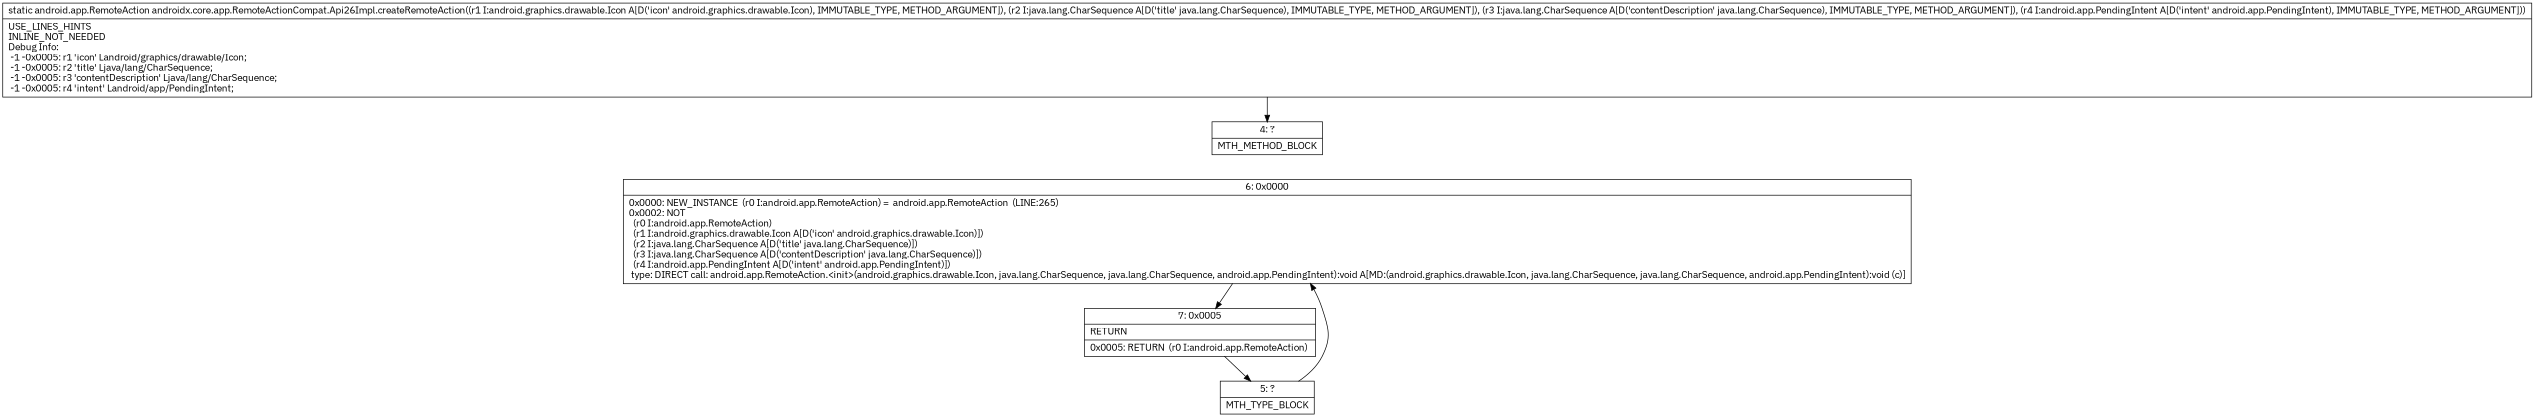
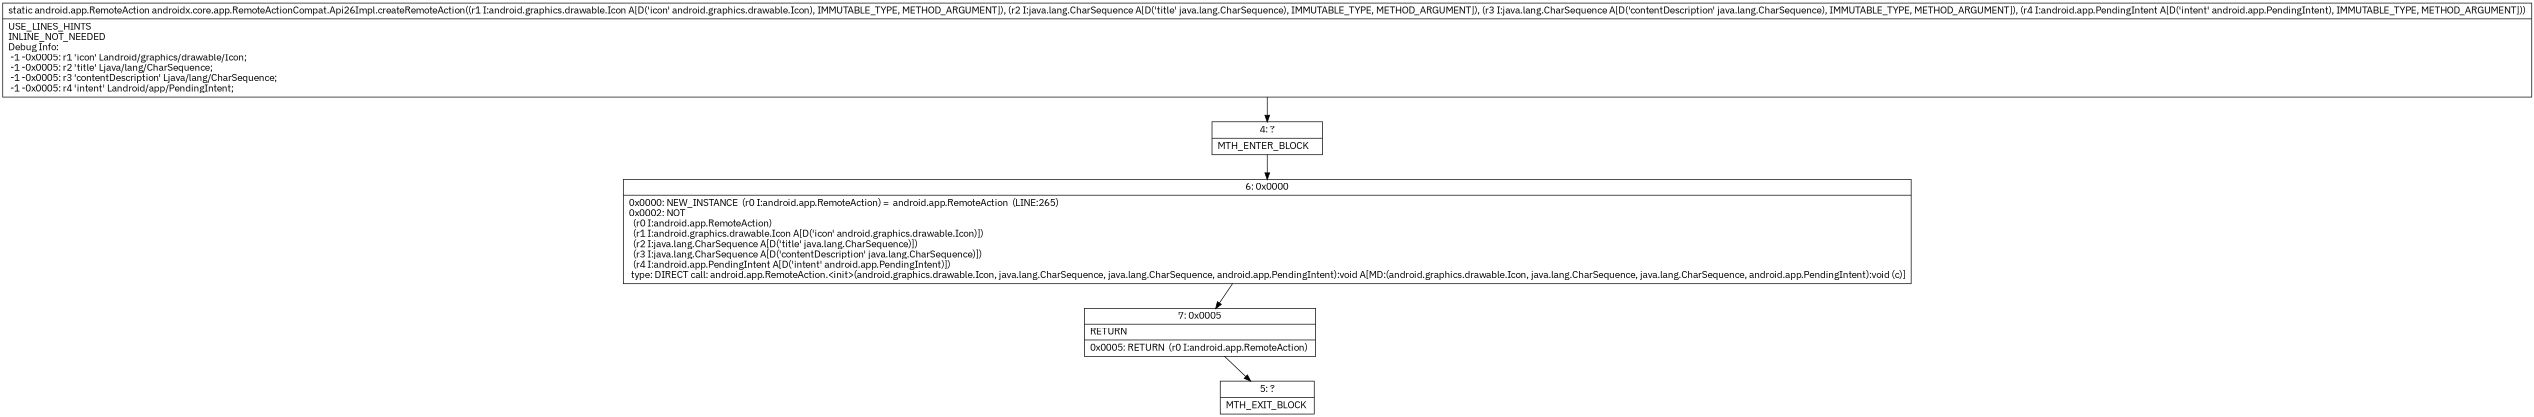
(1267, 146) -> (1263, 146)
(1328, 340) -> (1267, 164)
(1267, 405) -> (1266, 405)
